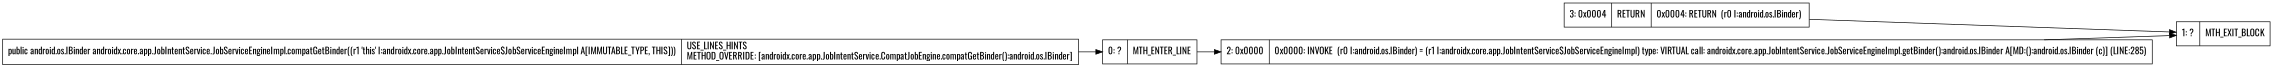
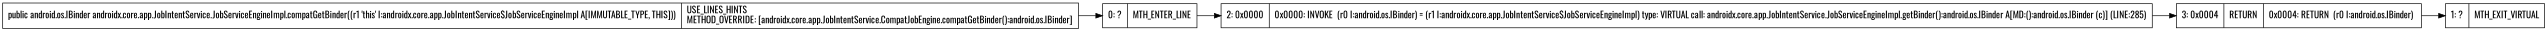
(2235, 33) -> (2507, 15)
(2107, 38) -> (2161, 16)
